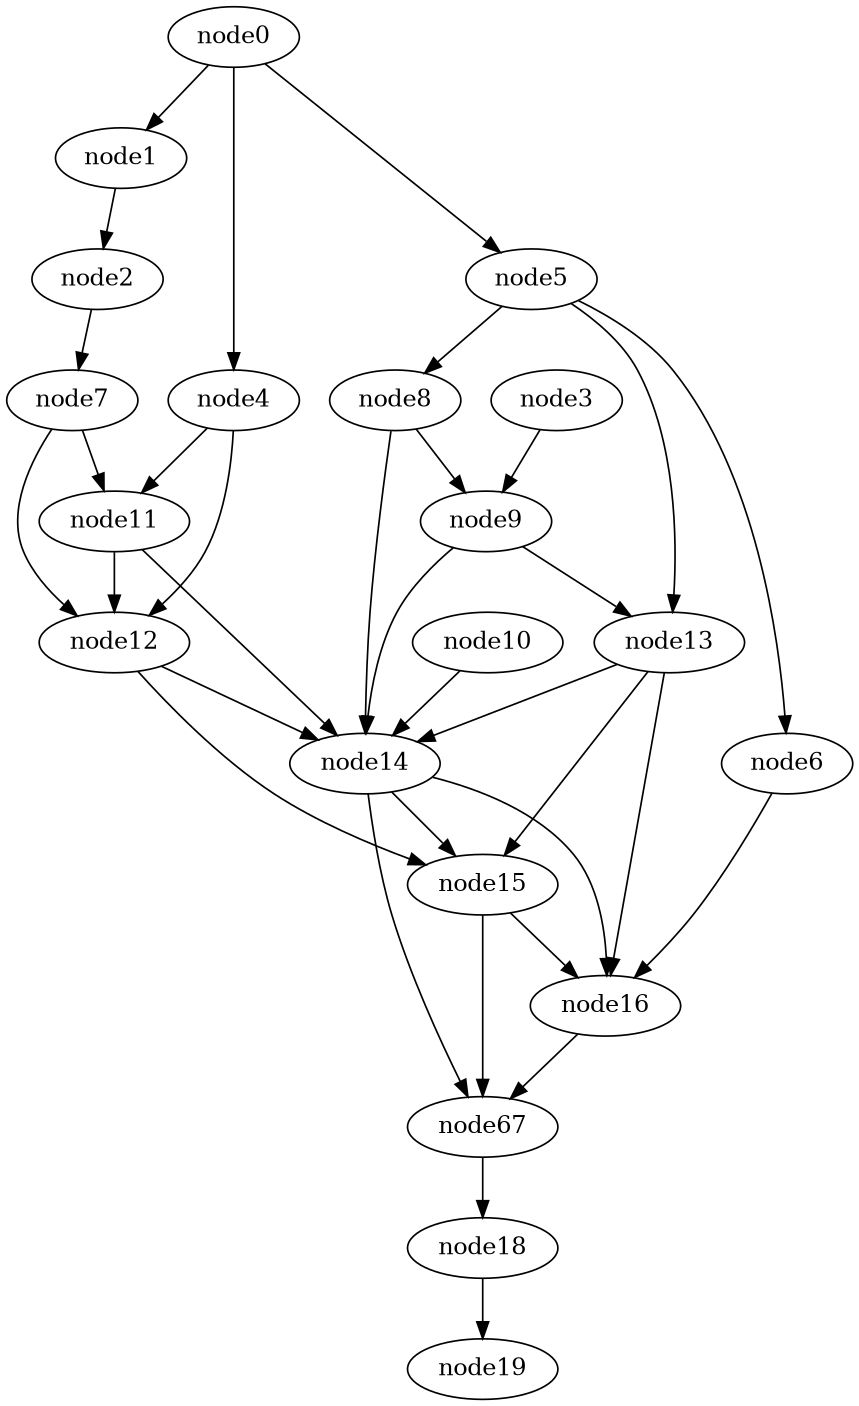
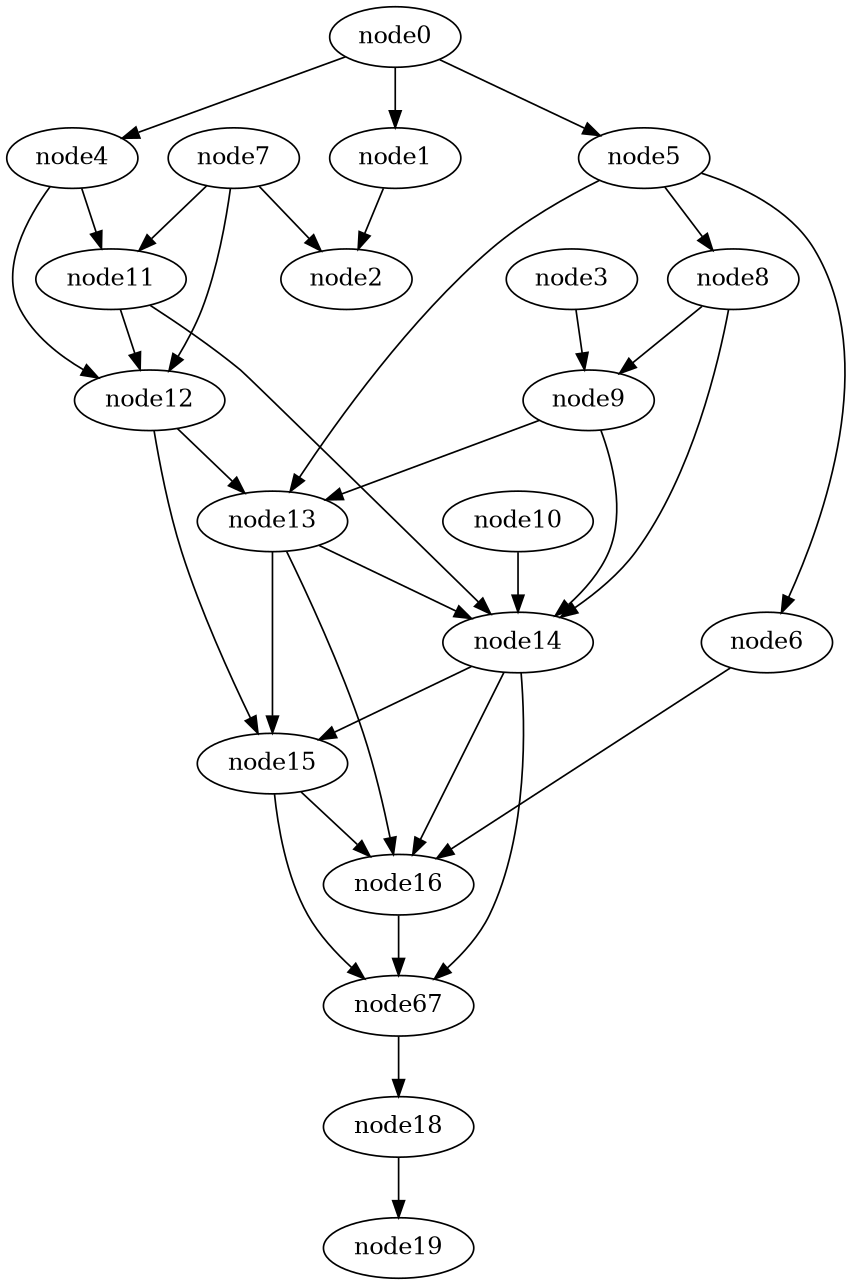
(87, 331) -> (284, 212)
(232, 699) -> (205, 455)
